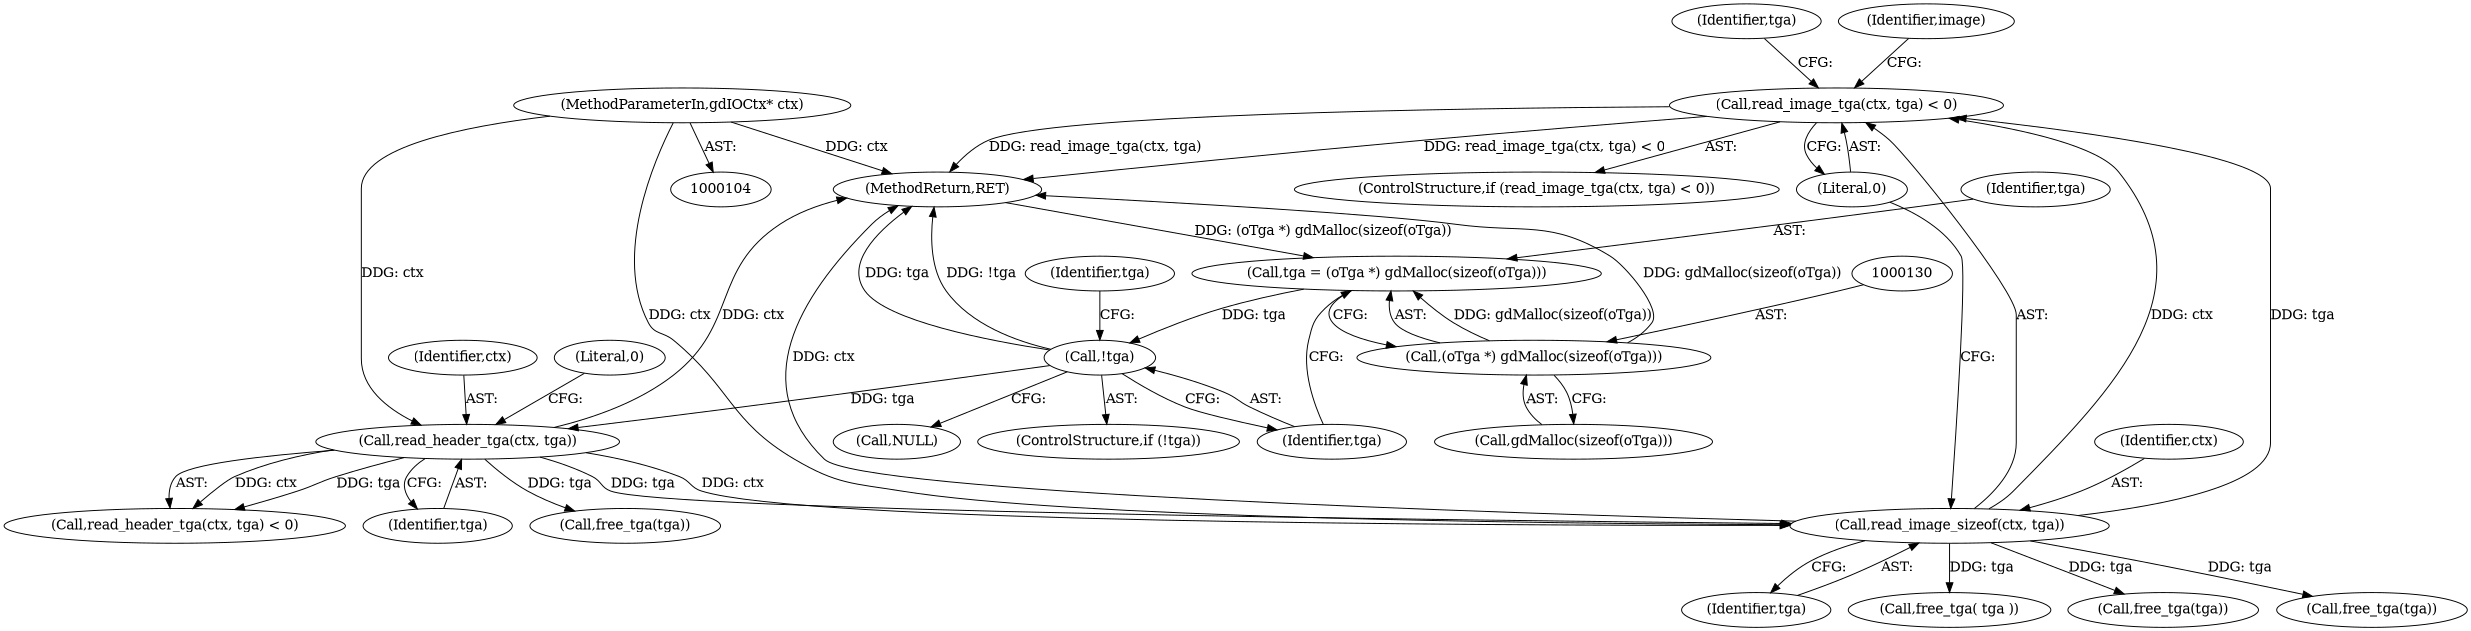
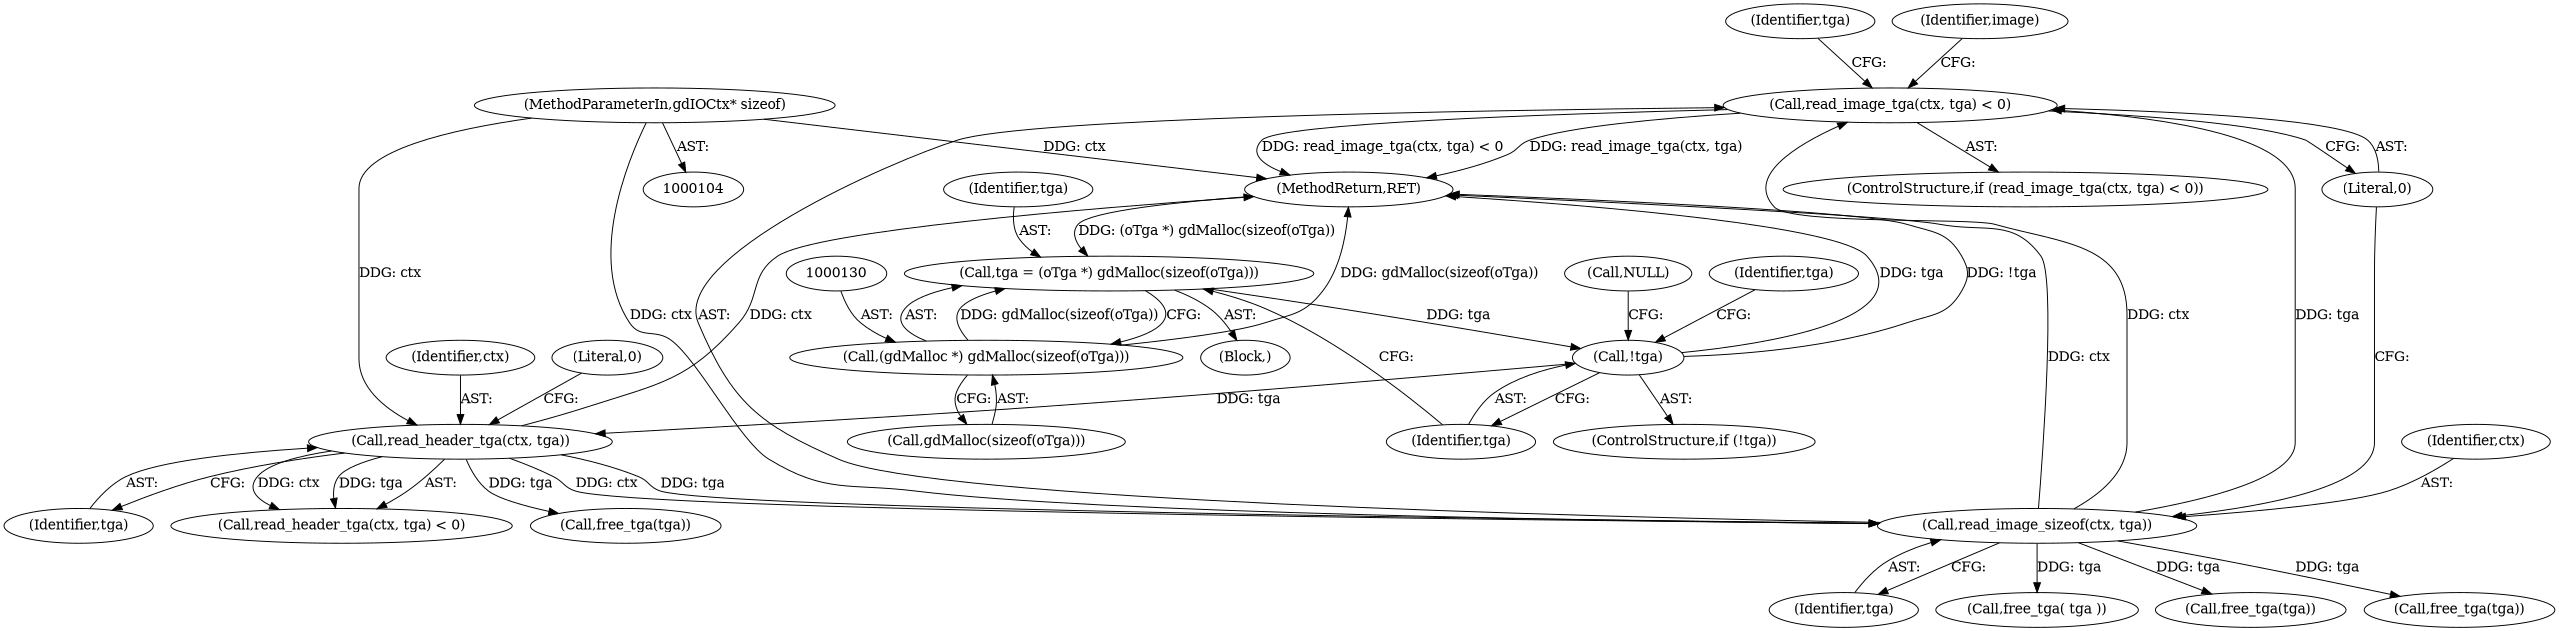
(682, 105) -> (655, 105)
none -> (1245, 358)
(1534, 358) -> (986, 358)
(1004, 398) -> (1628, 311)
